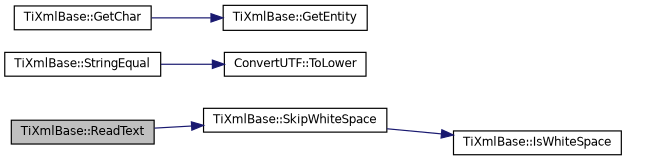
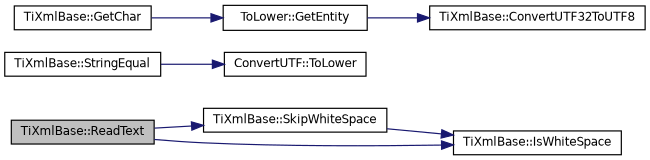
(295, 18) -> (295, 18)
none -> (537, 18)
none -> (298, 145)
